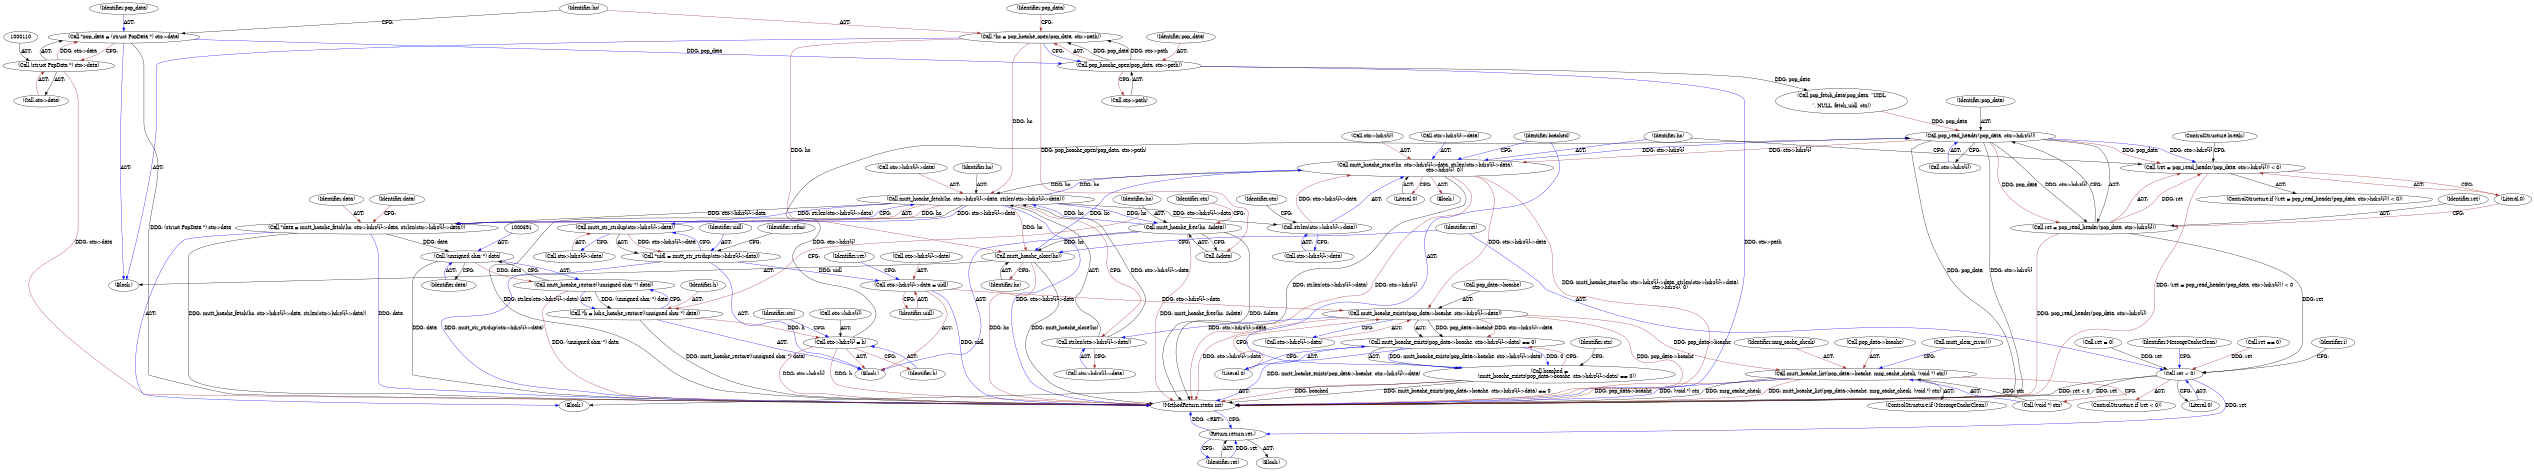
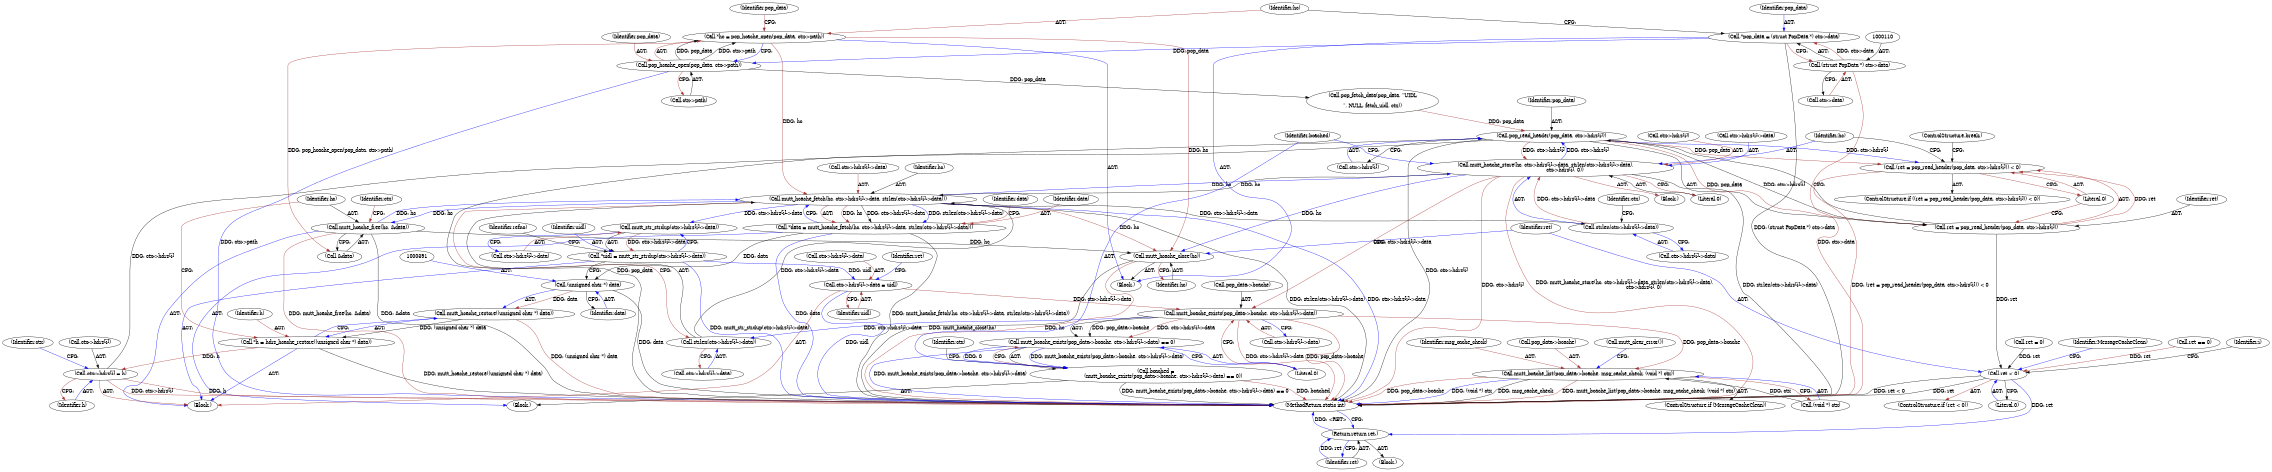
(61, 80) -> (1832, 80)
(525, 272) -> (588, 270)
(1721, 401) -> none
